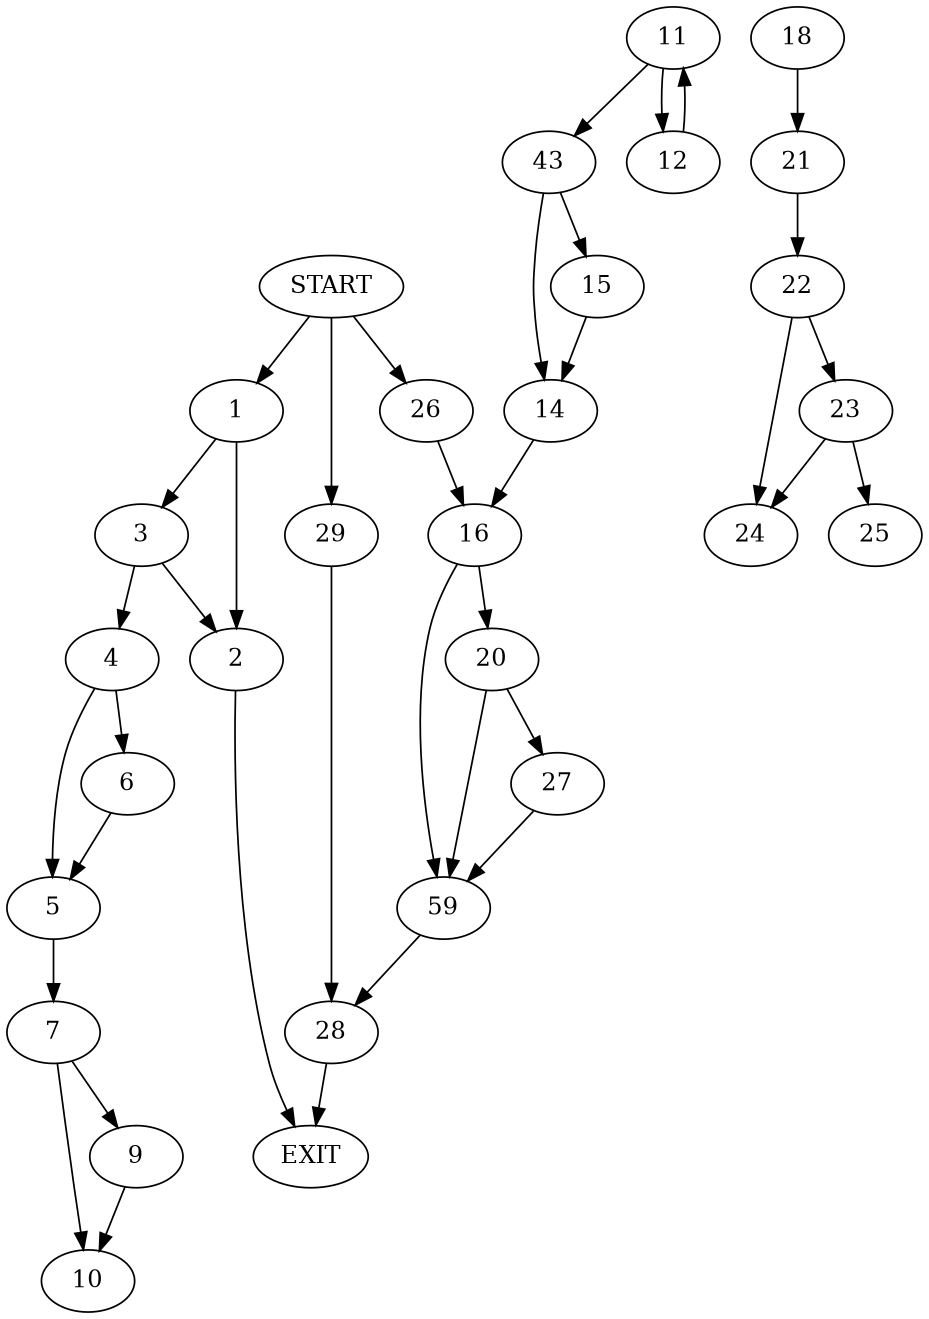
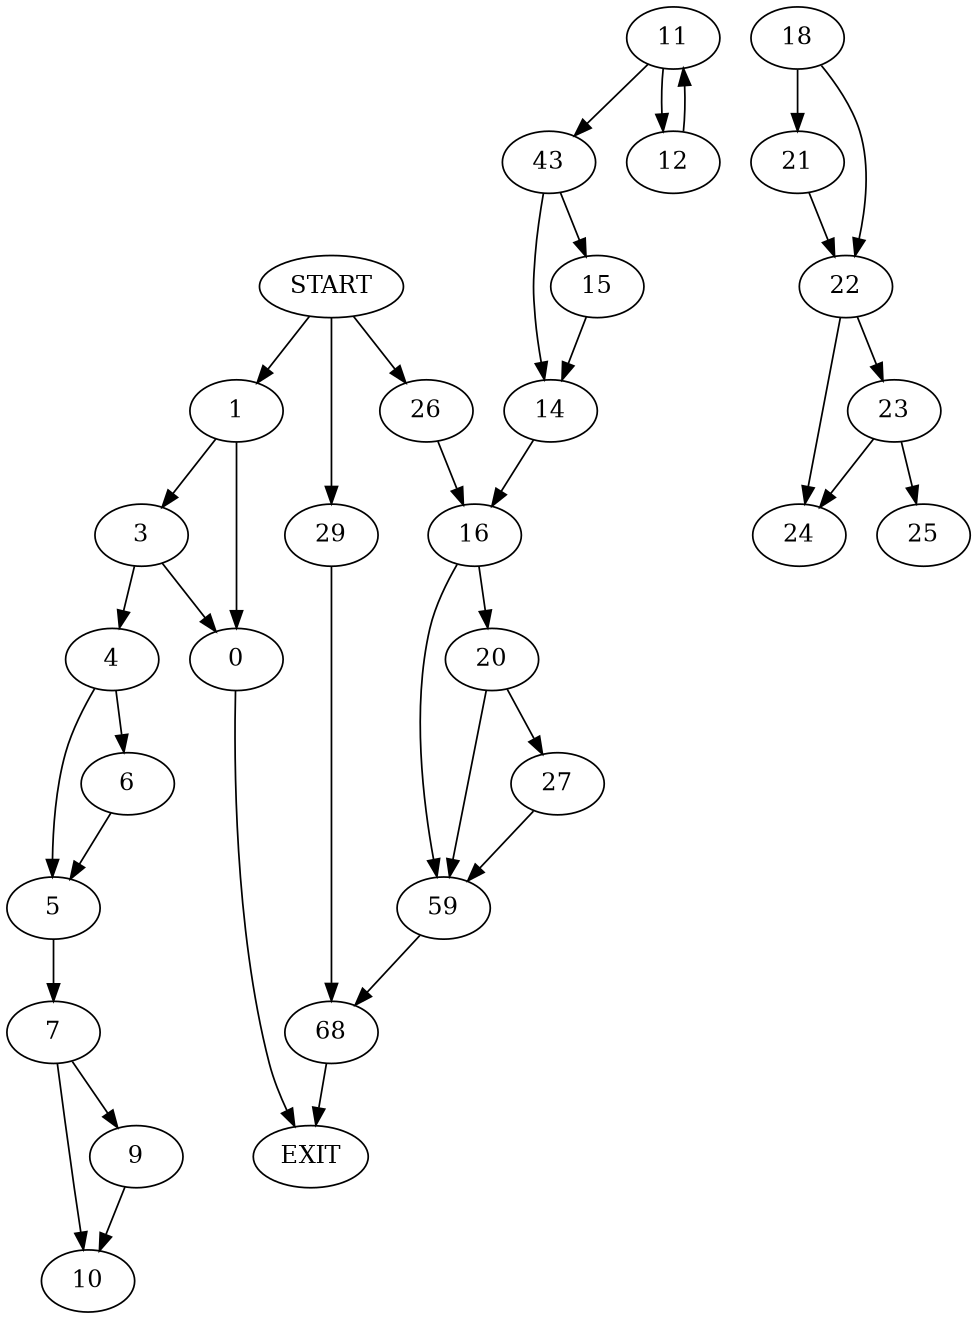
none -> (863, 147)
(237, 659) -> (237, 659)
(331, 1032) -> (331, 1032)
